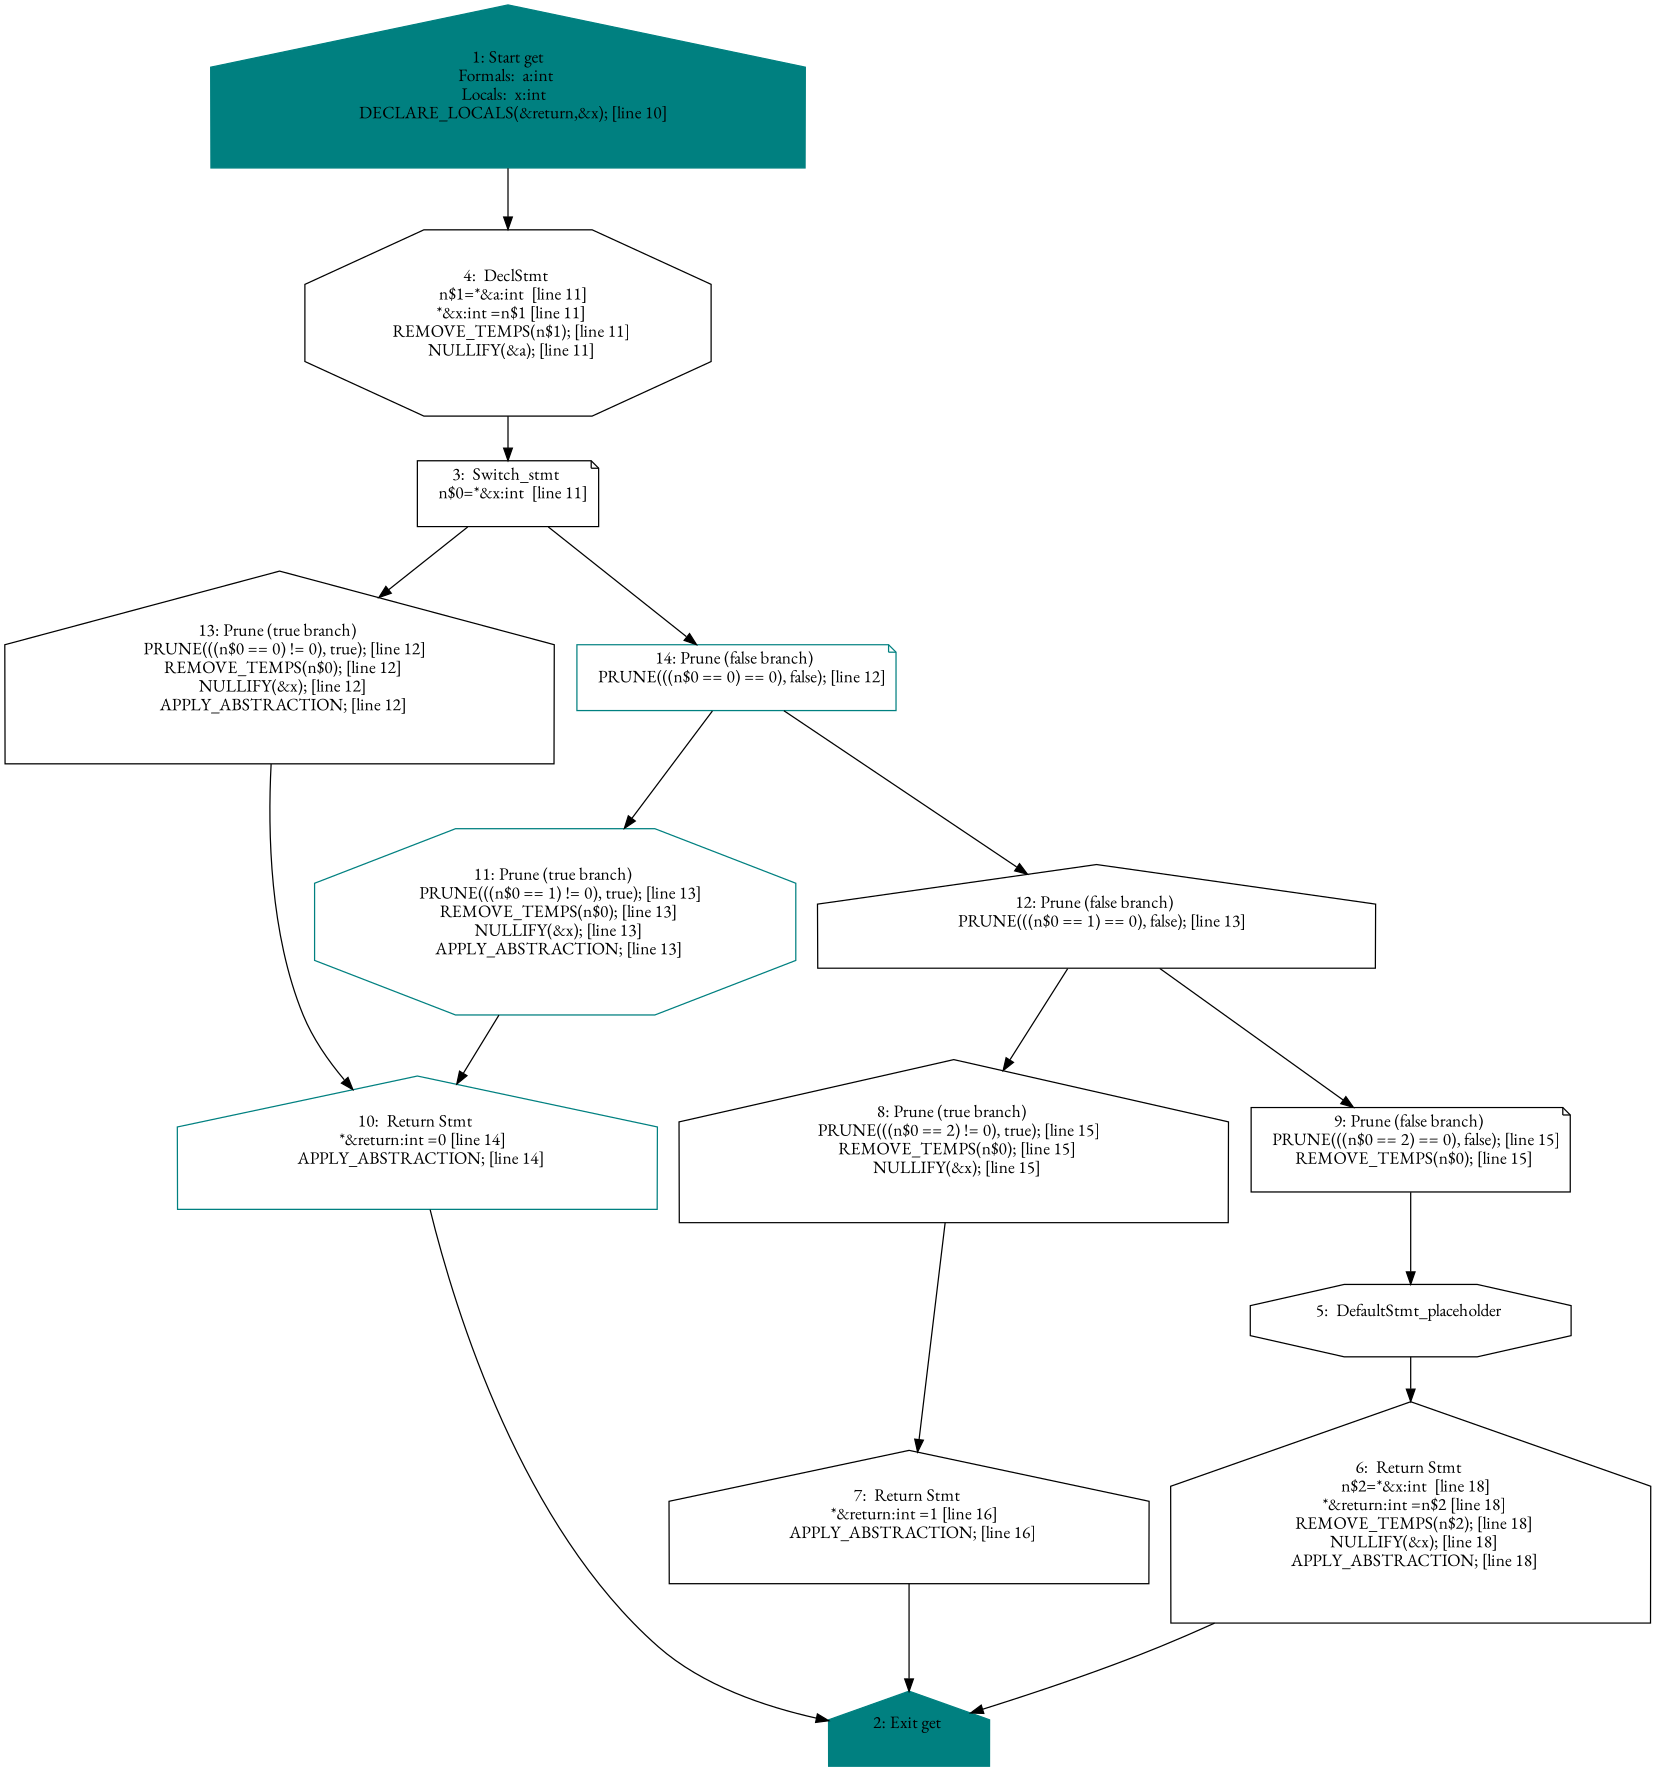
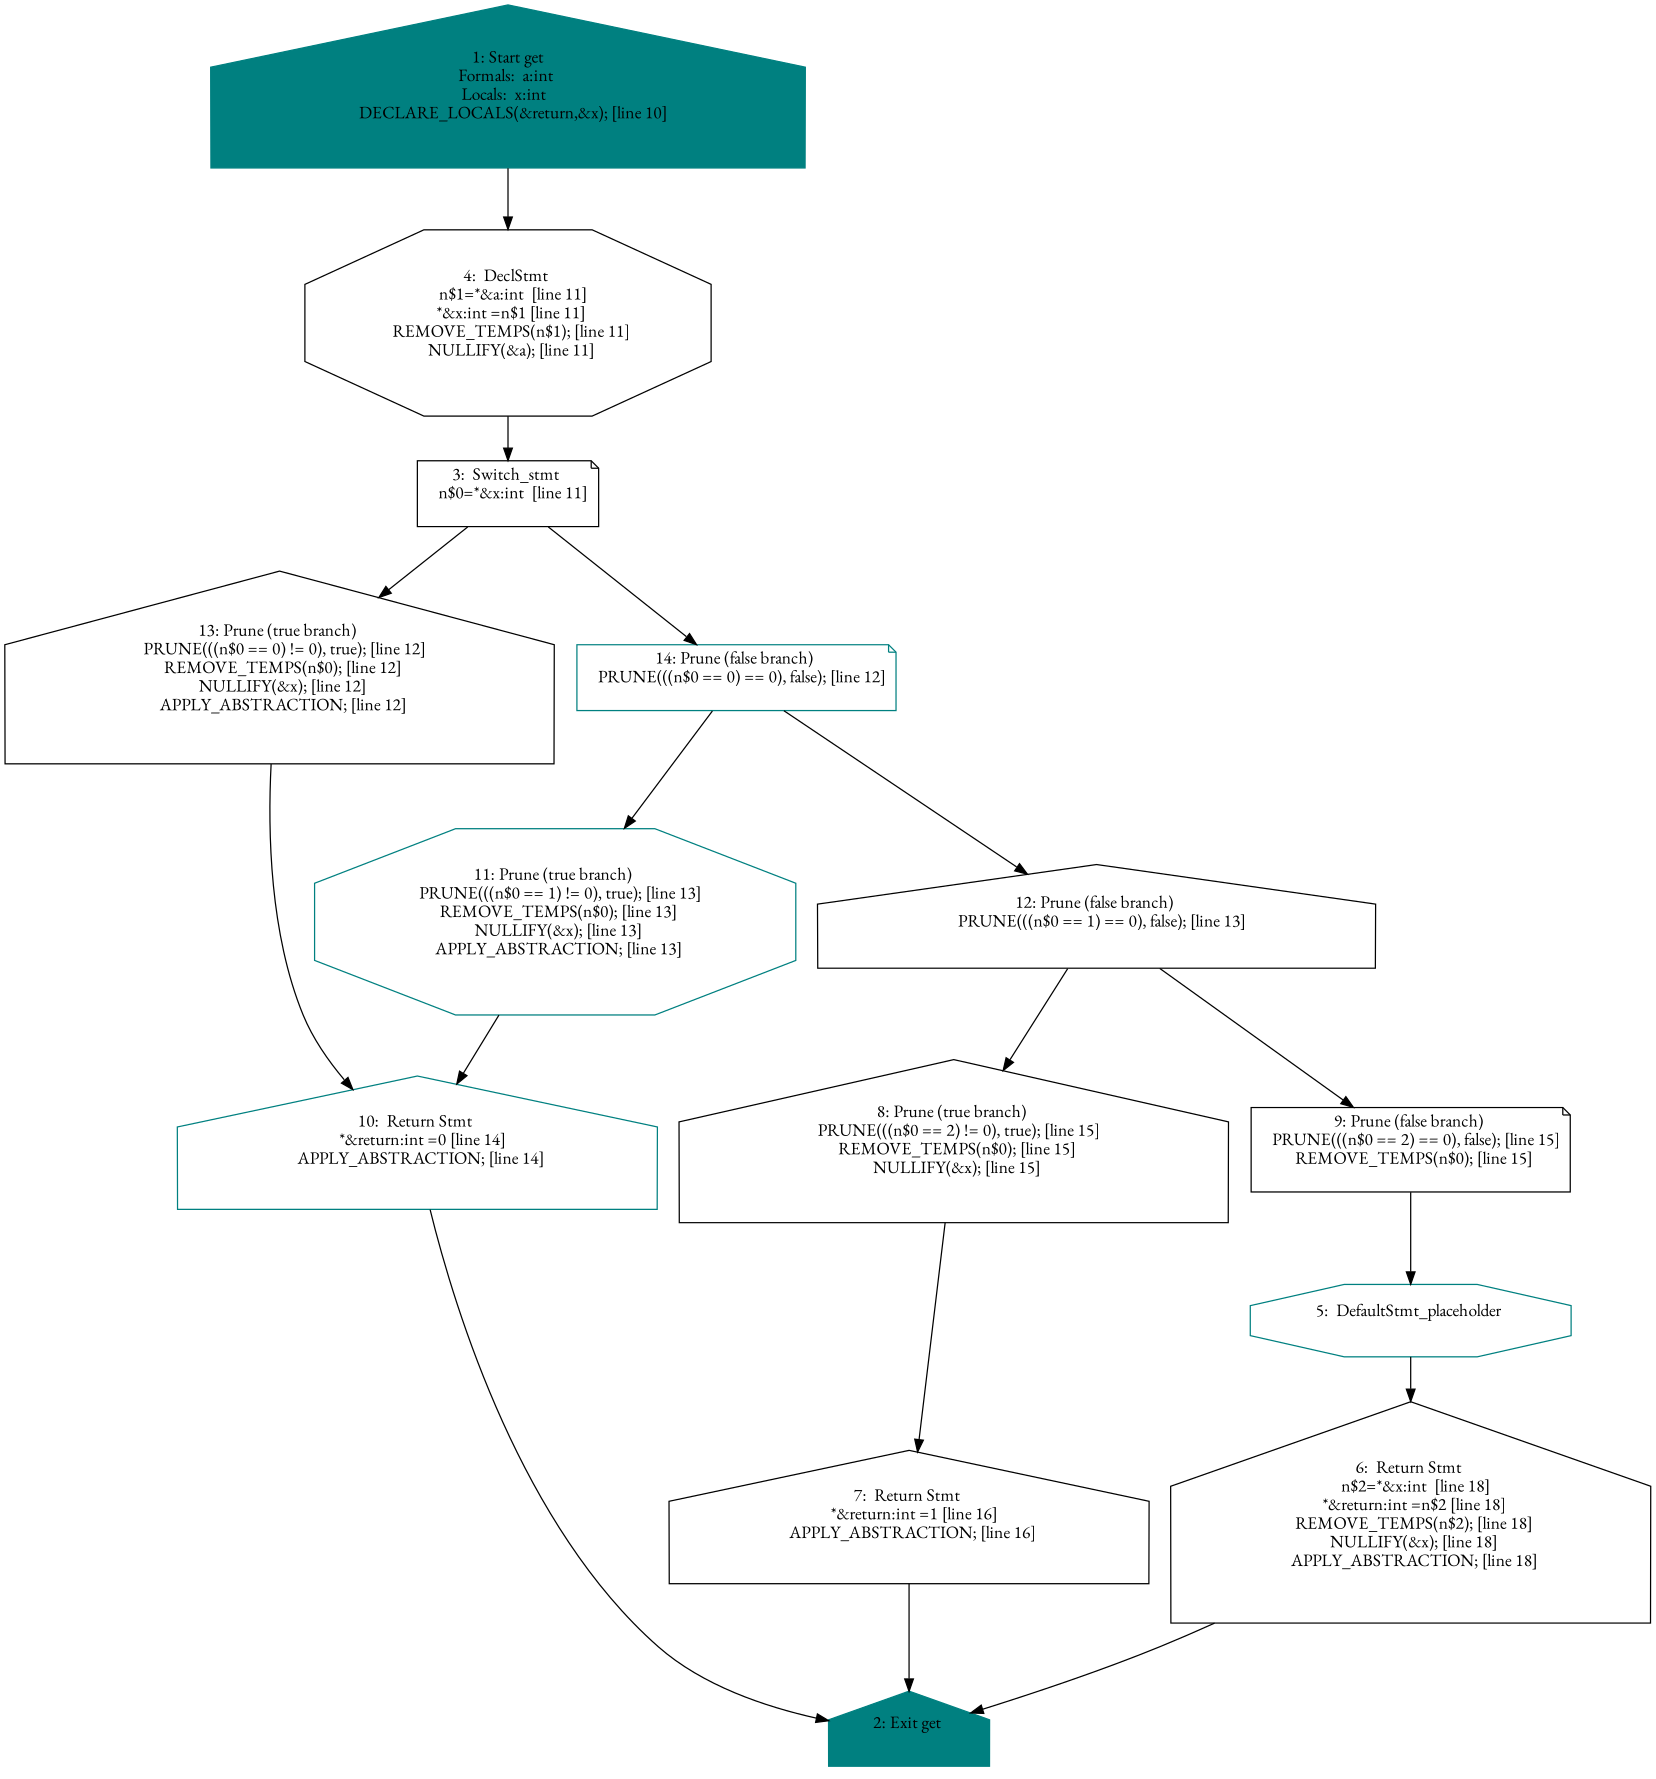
(1411, 1321) -> (1411, 1321)
